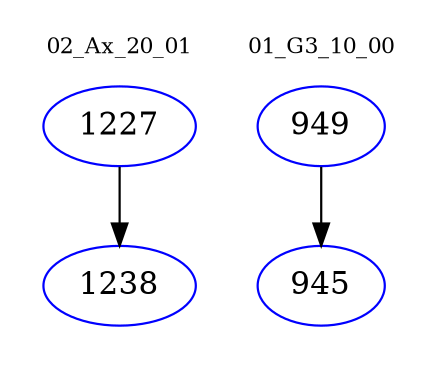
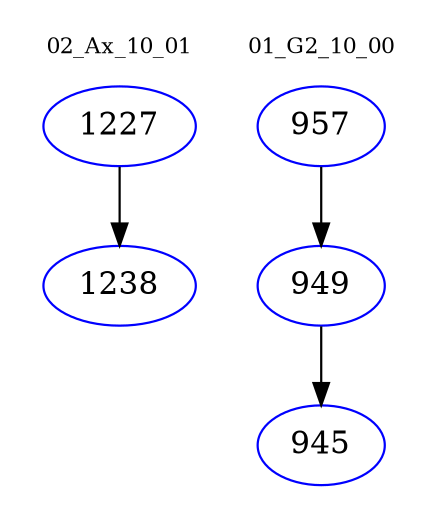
(120, 48) -> (120, 48)
(322, 48) -> (322, 48)
none -> (321, 126)
